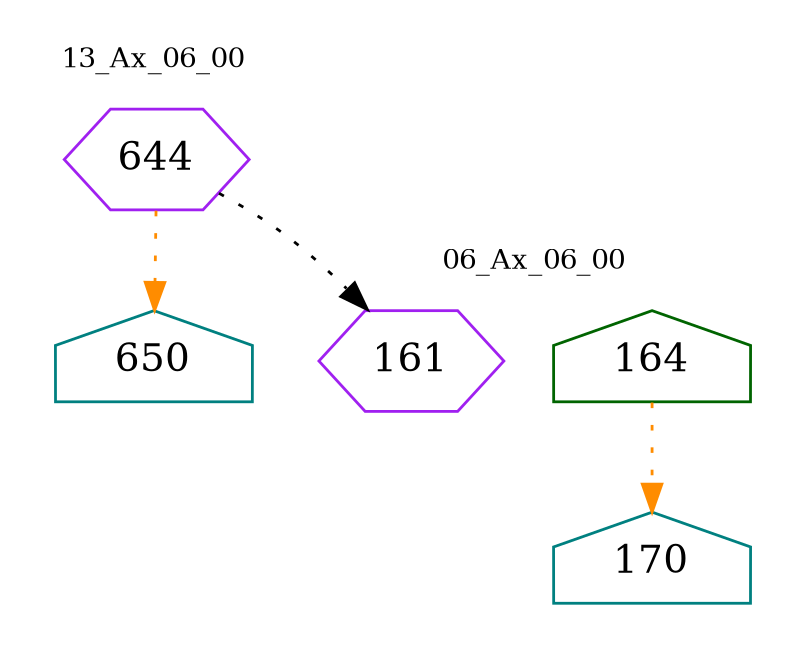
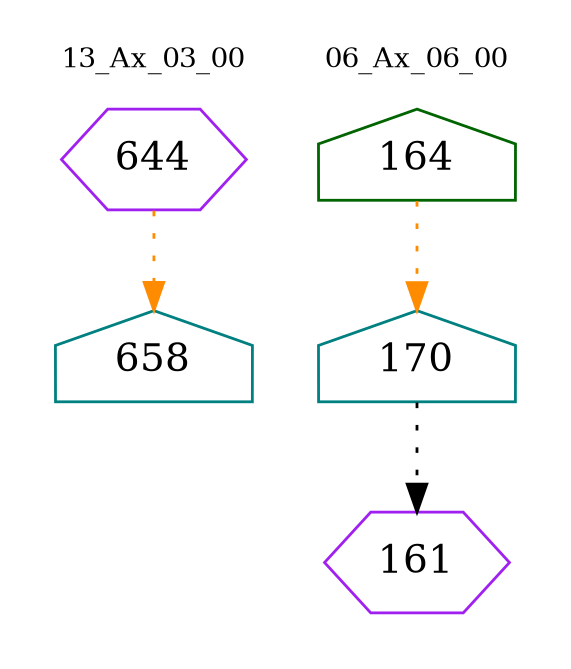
(154, 60) -> (154, 60)
(257, 216) -> (417, 443)
(154, 361) -> (154, 361)
